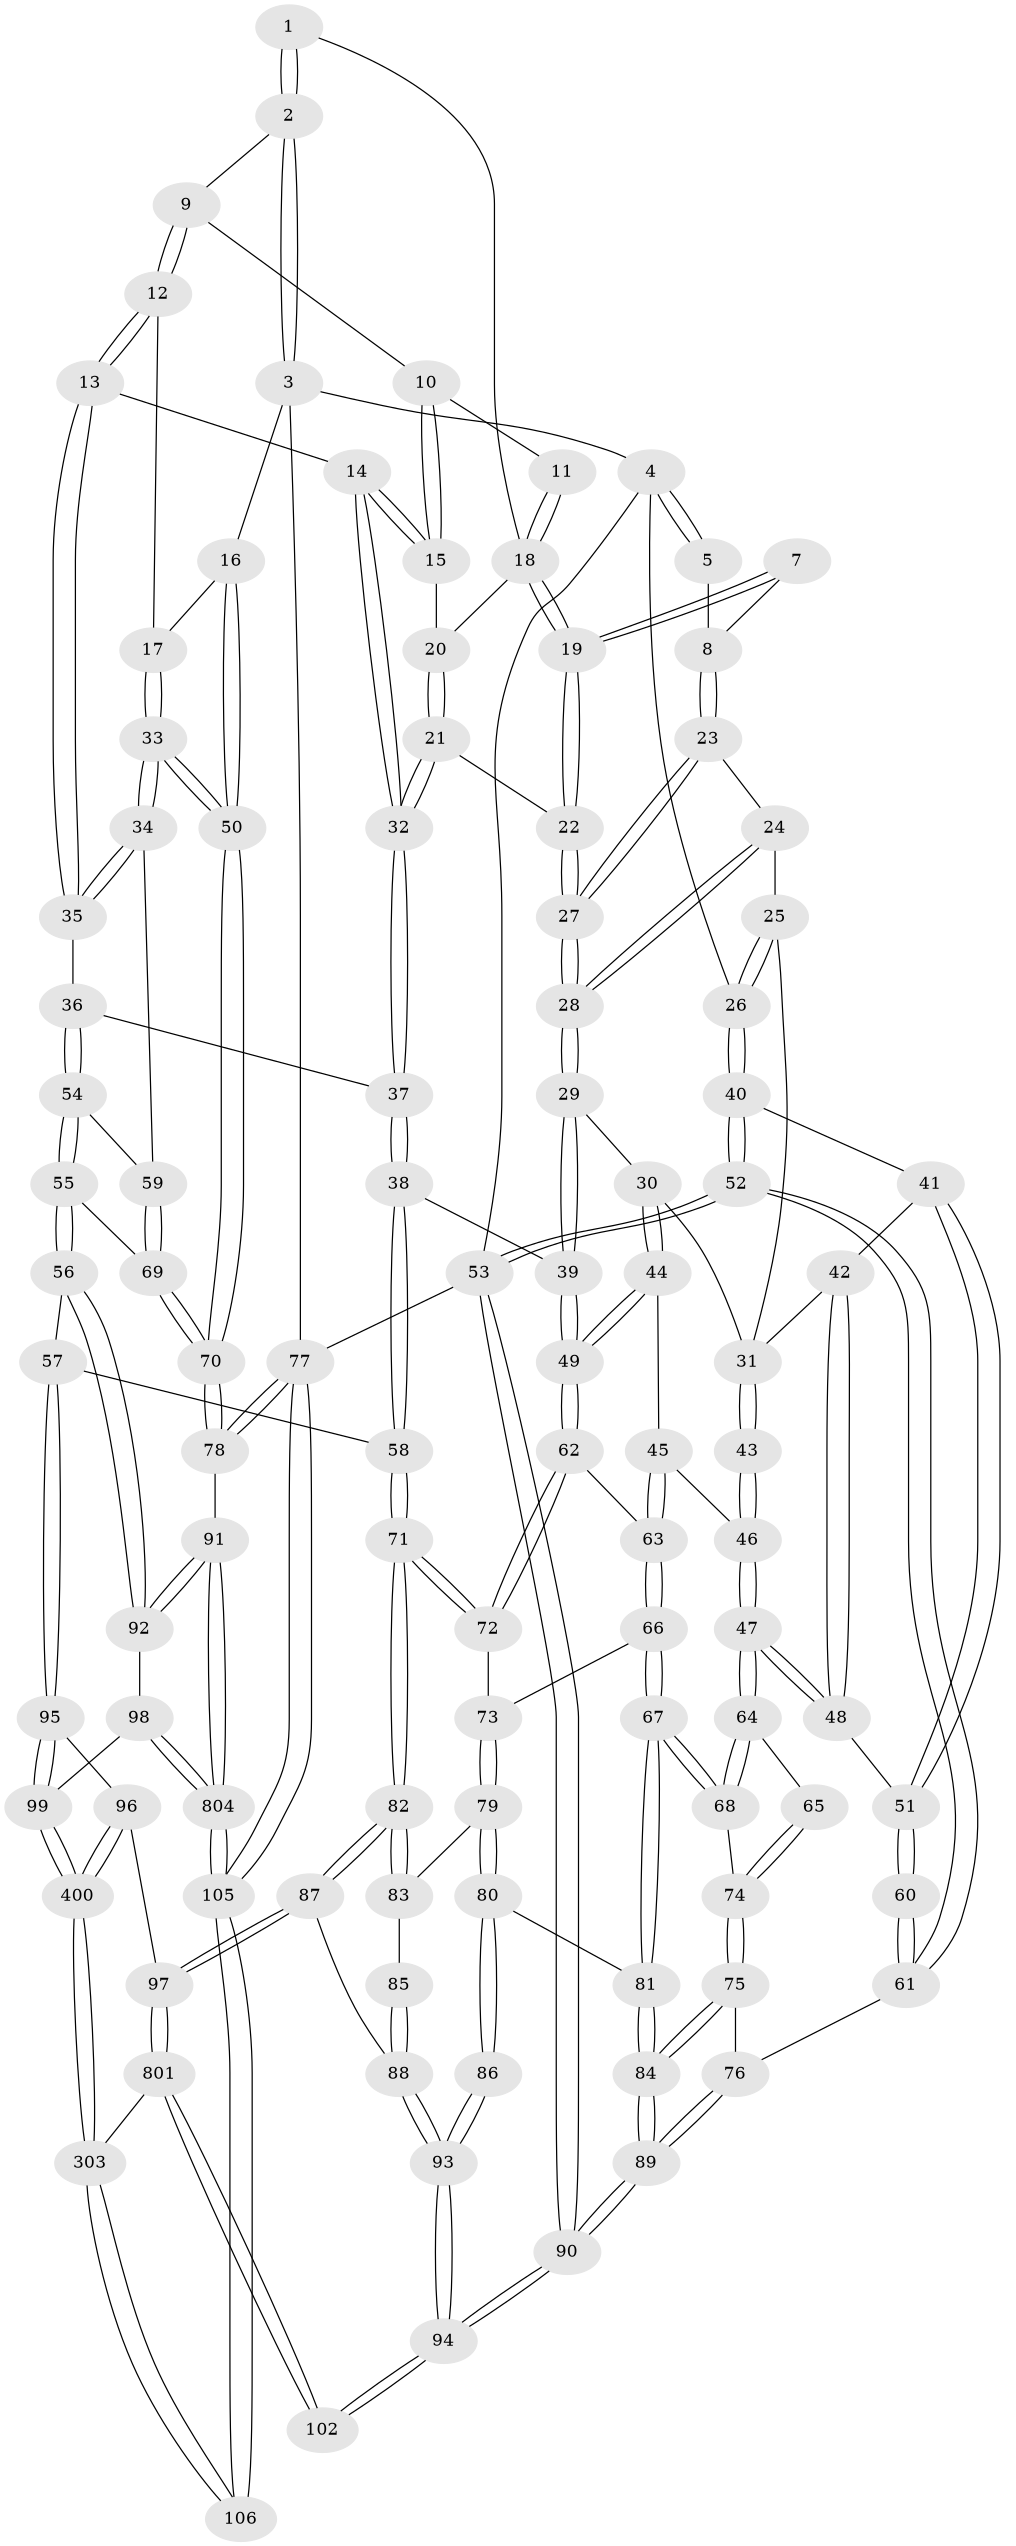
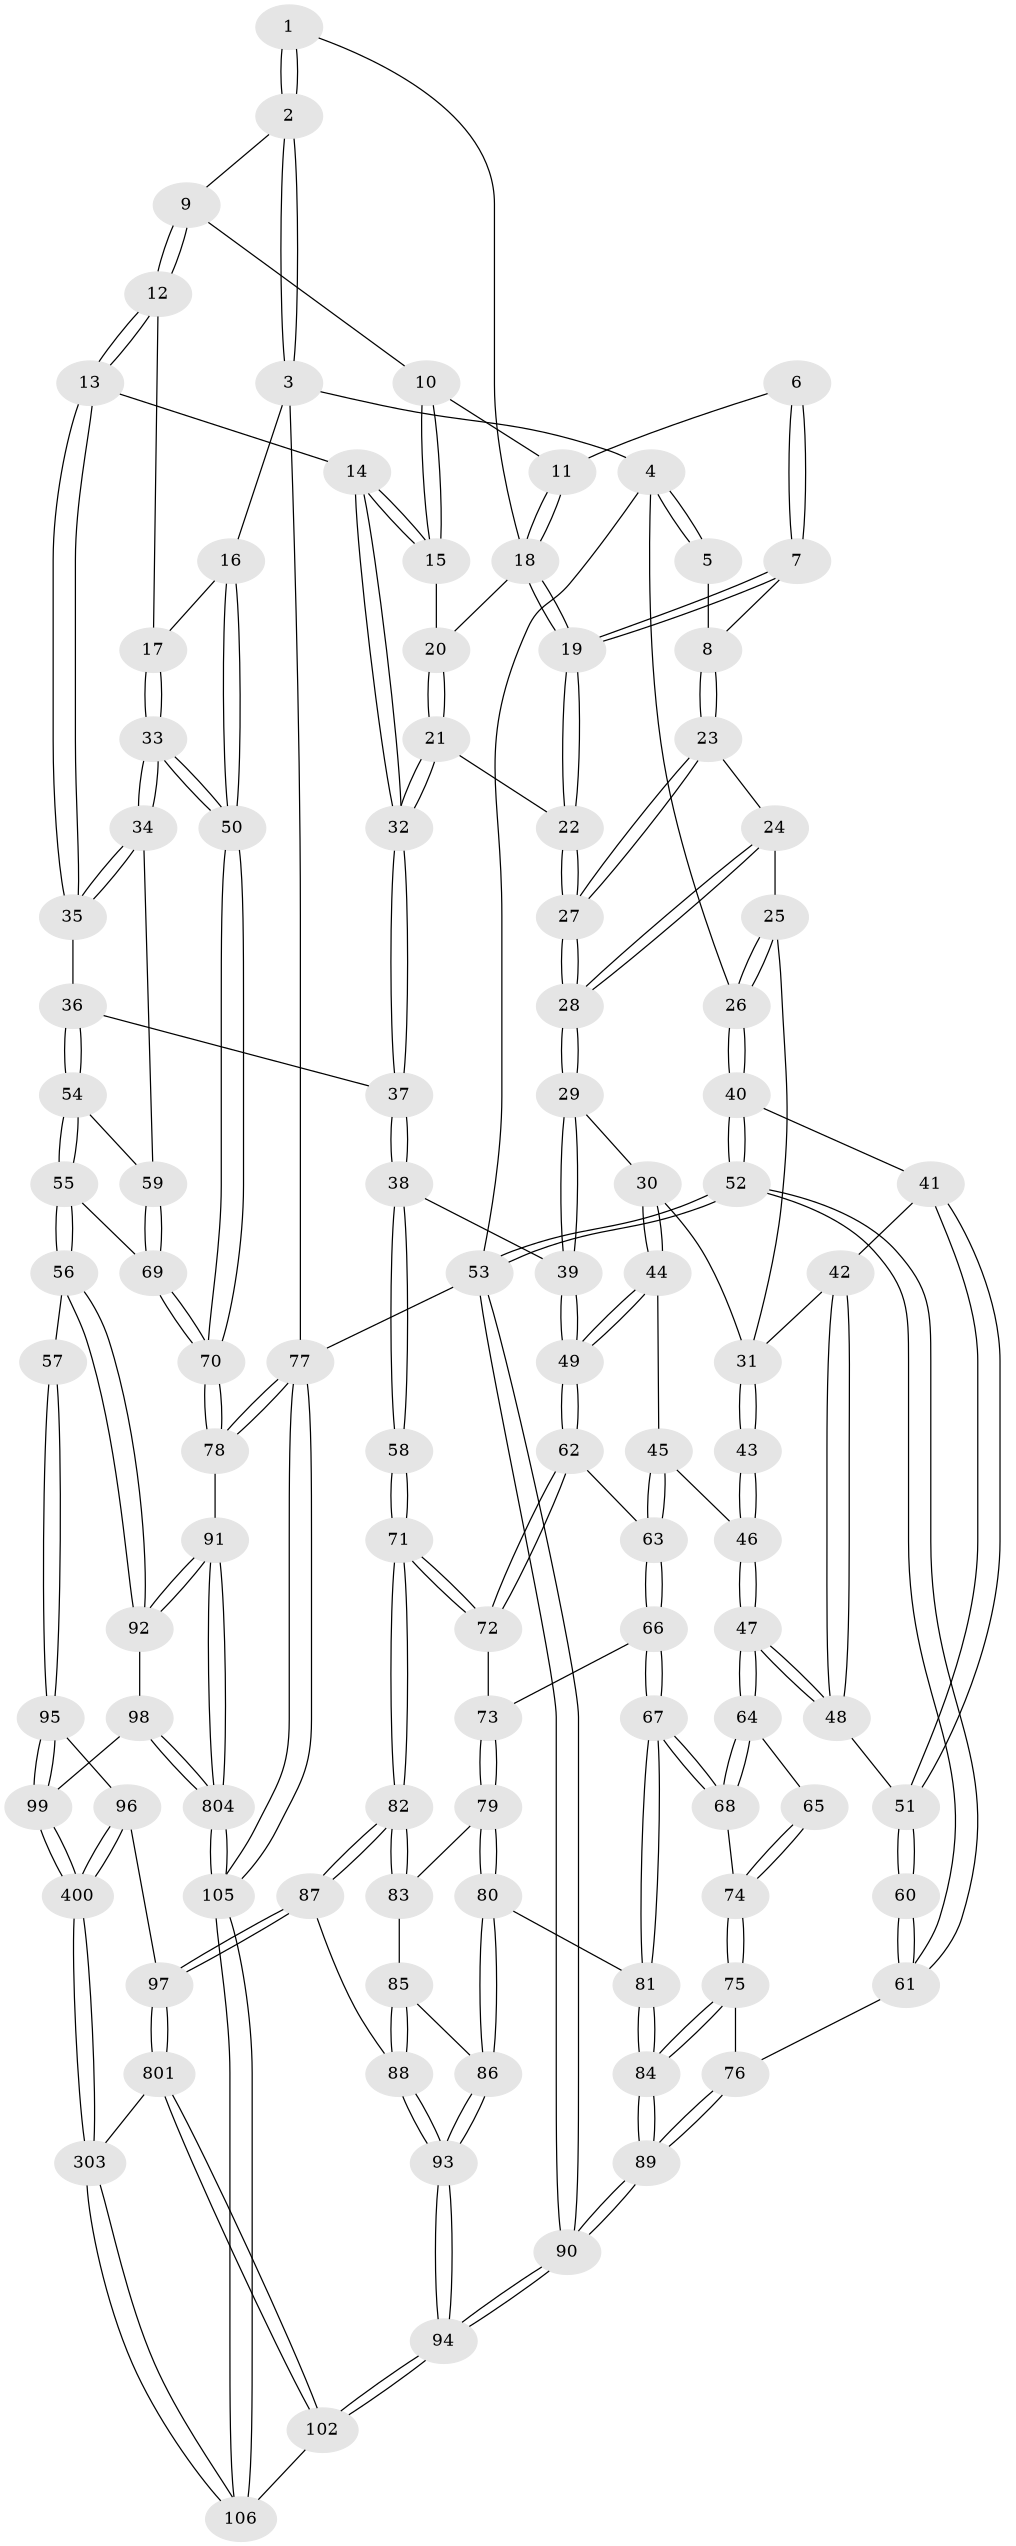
none -> (797, 383)
(233, 1408) -> none
none -> (444, 2030)
none -> (282, 2475)
